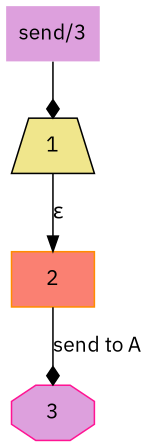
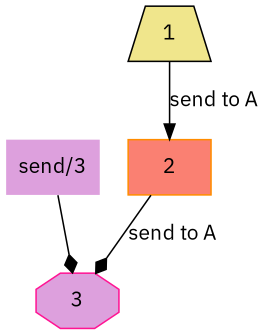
(53, 81) -> (63, 225)
(58, 213) -> (214, 101)
